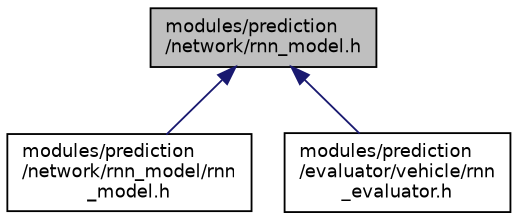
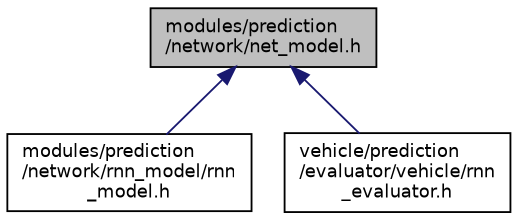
(263, 38) -> (263, 38)
(398, 173) -> (398, 173)
